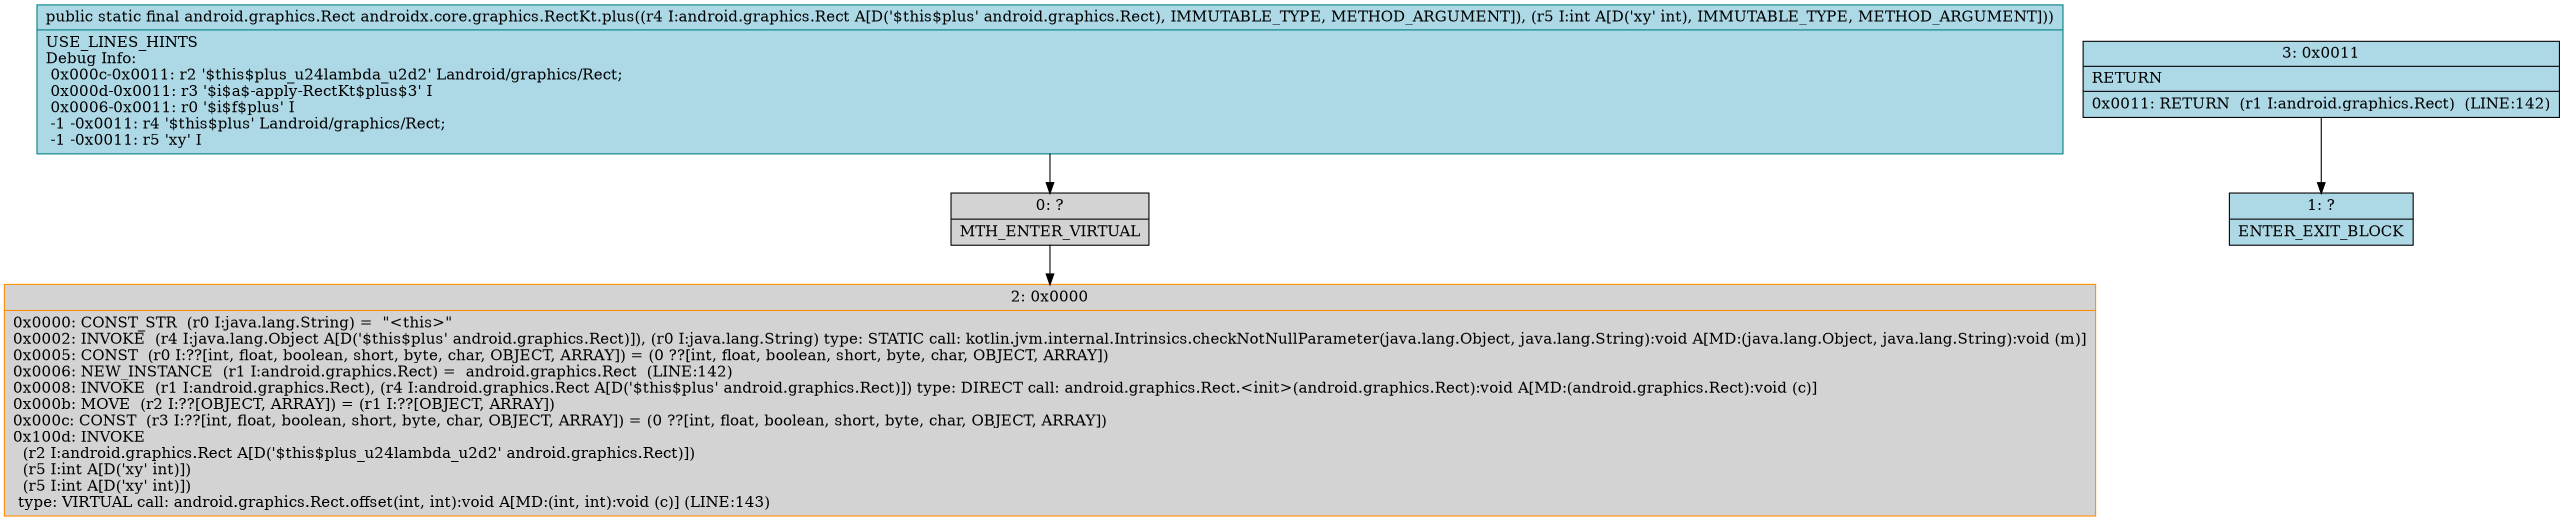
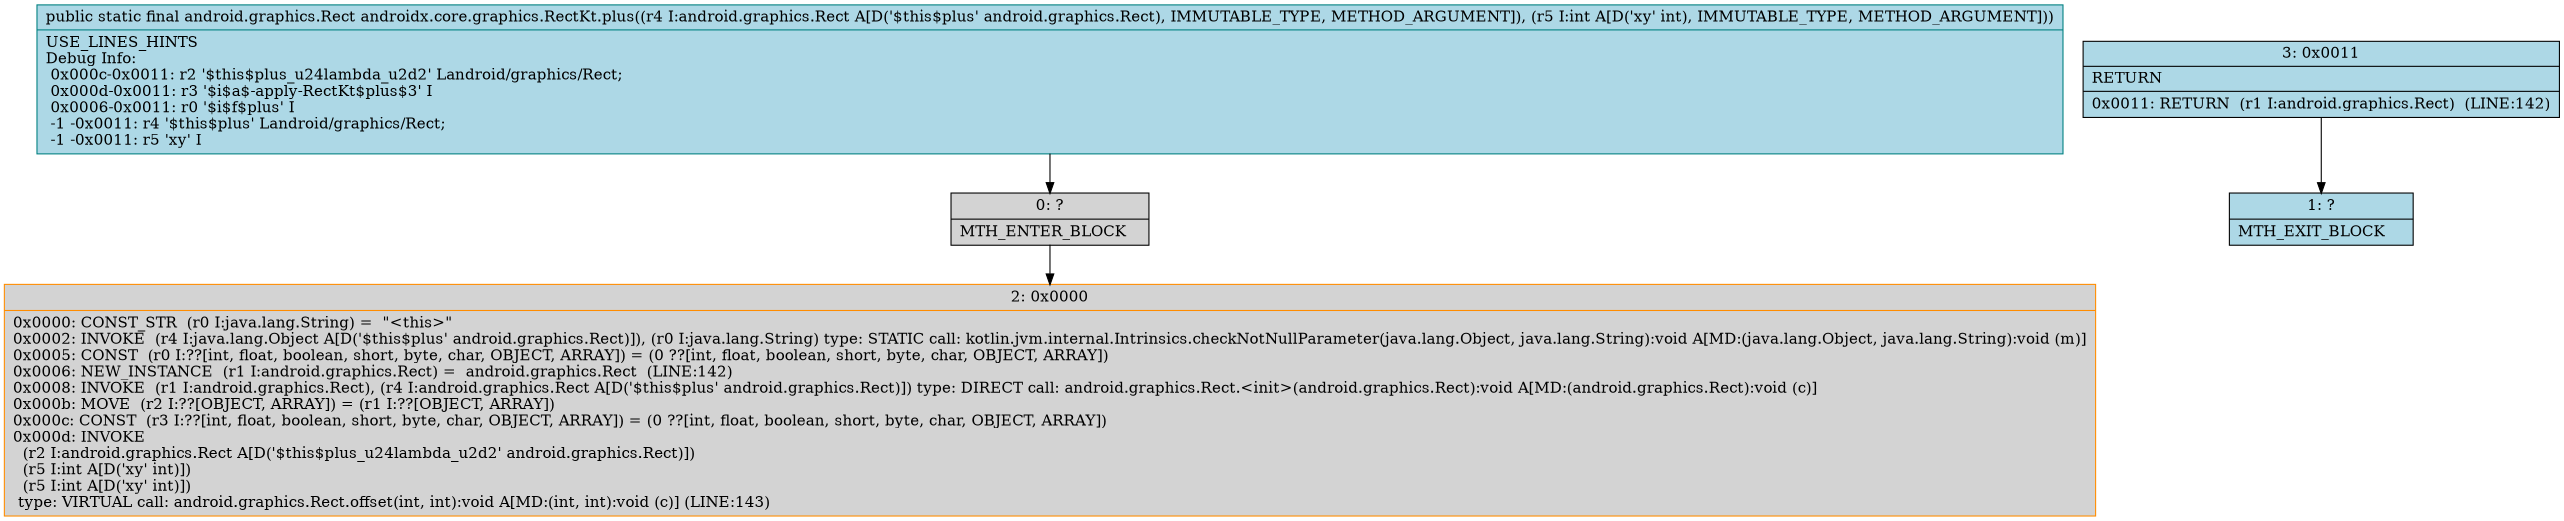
(1050, 232) -> (1043, 232)
(2321, 232) -> (2312, 232)
(84, 437) -> (84, 437)
